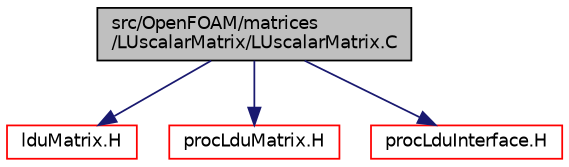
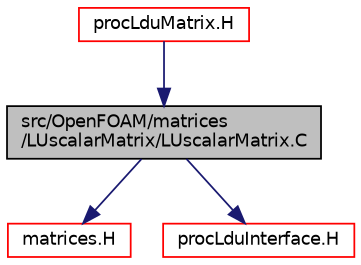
(254, 84) -> (164, 65)
(72, 142) -> (69, 240)
